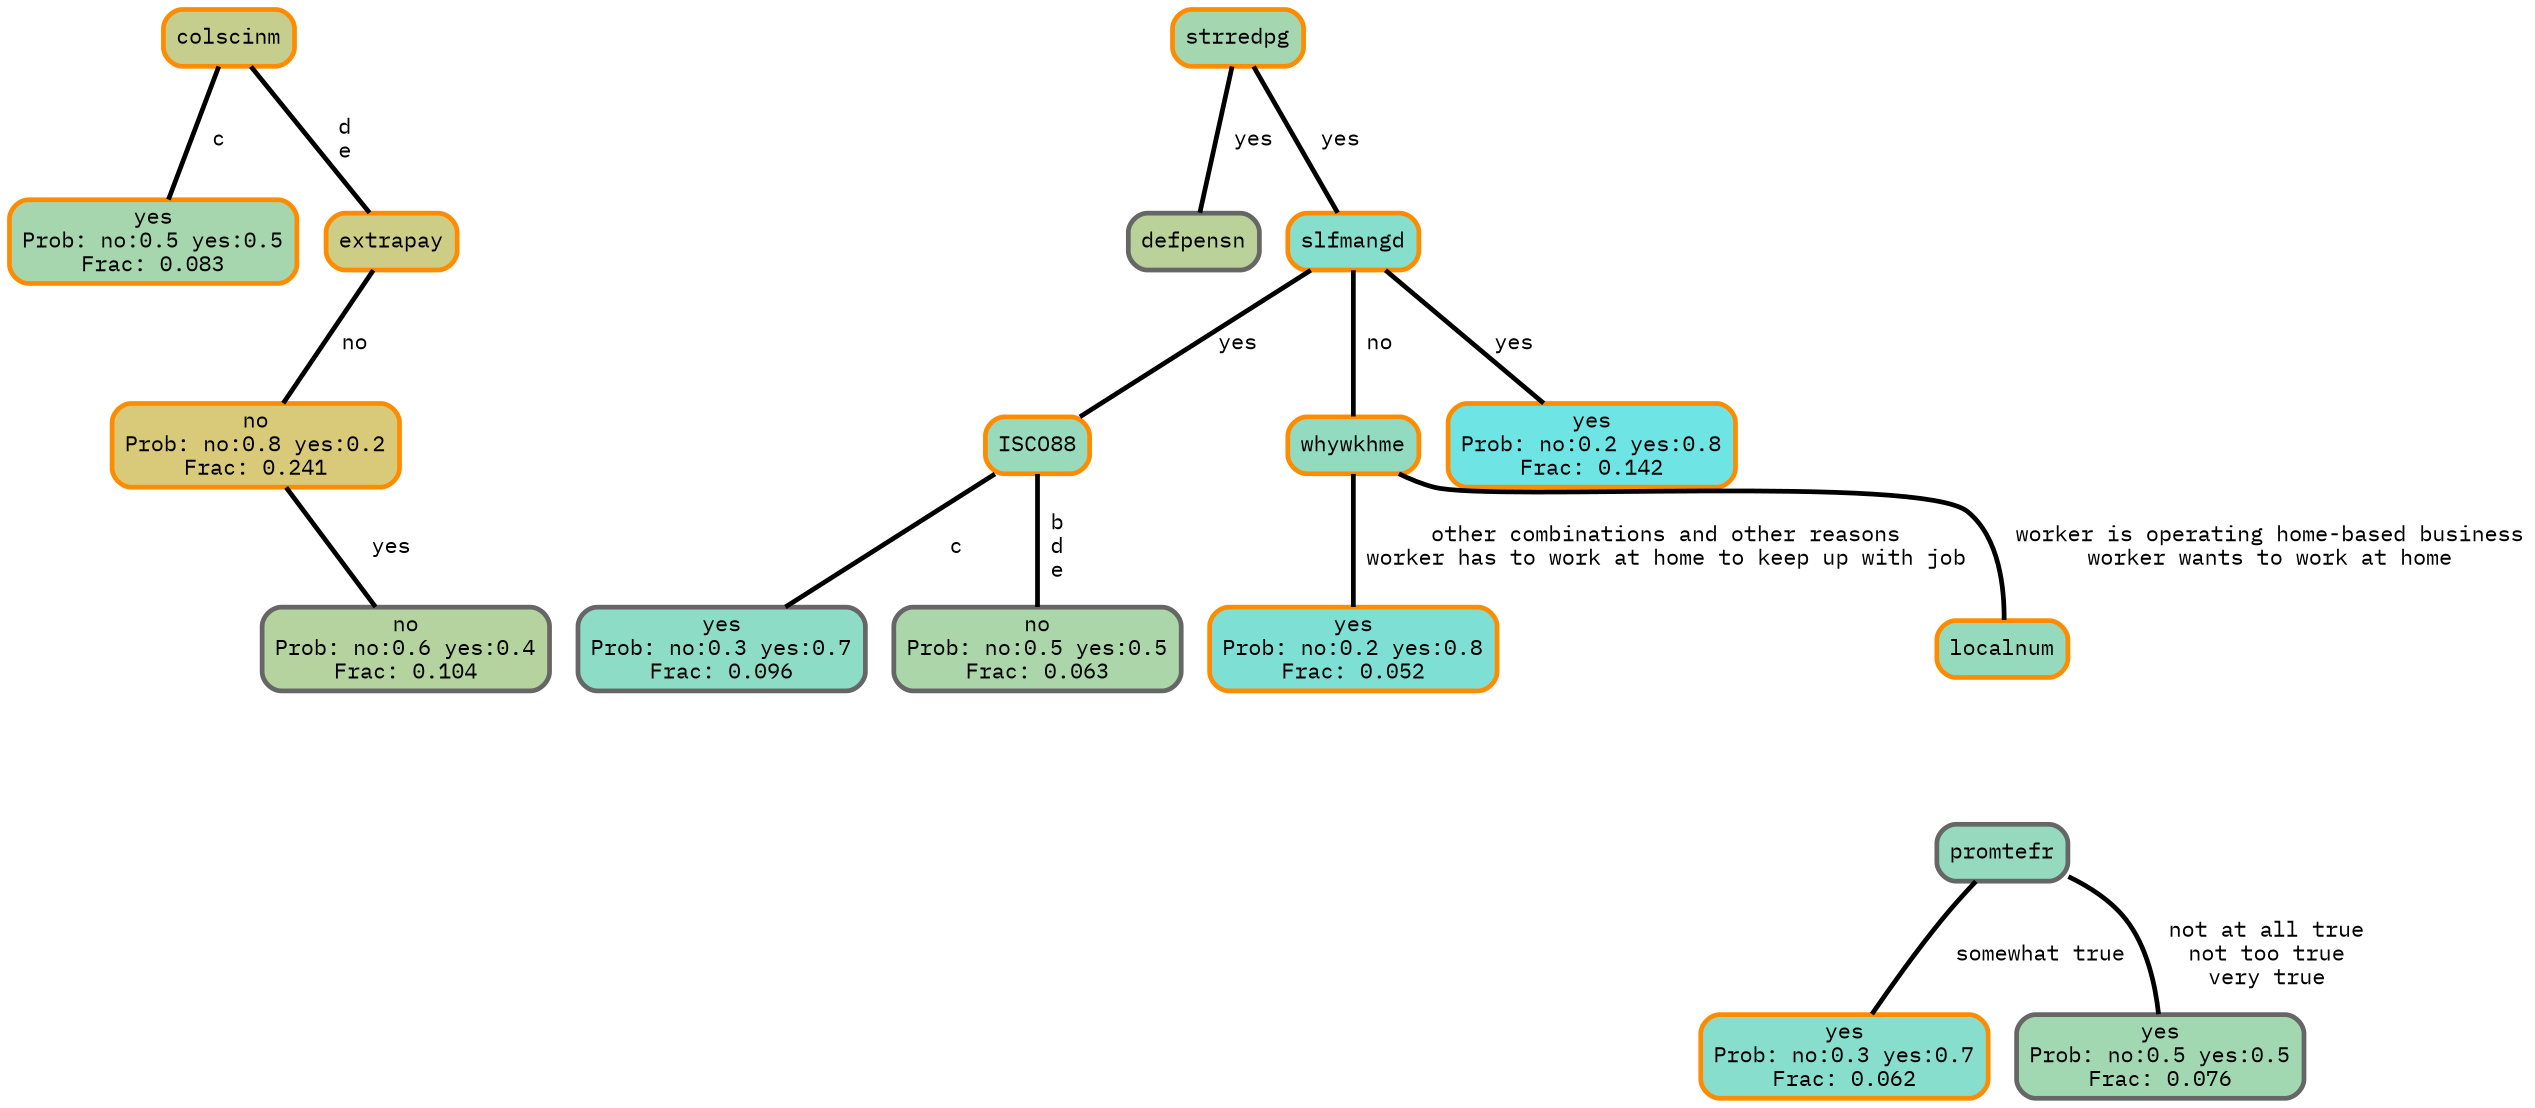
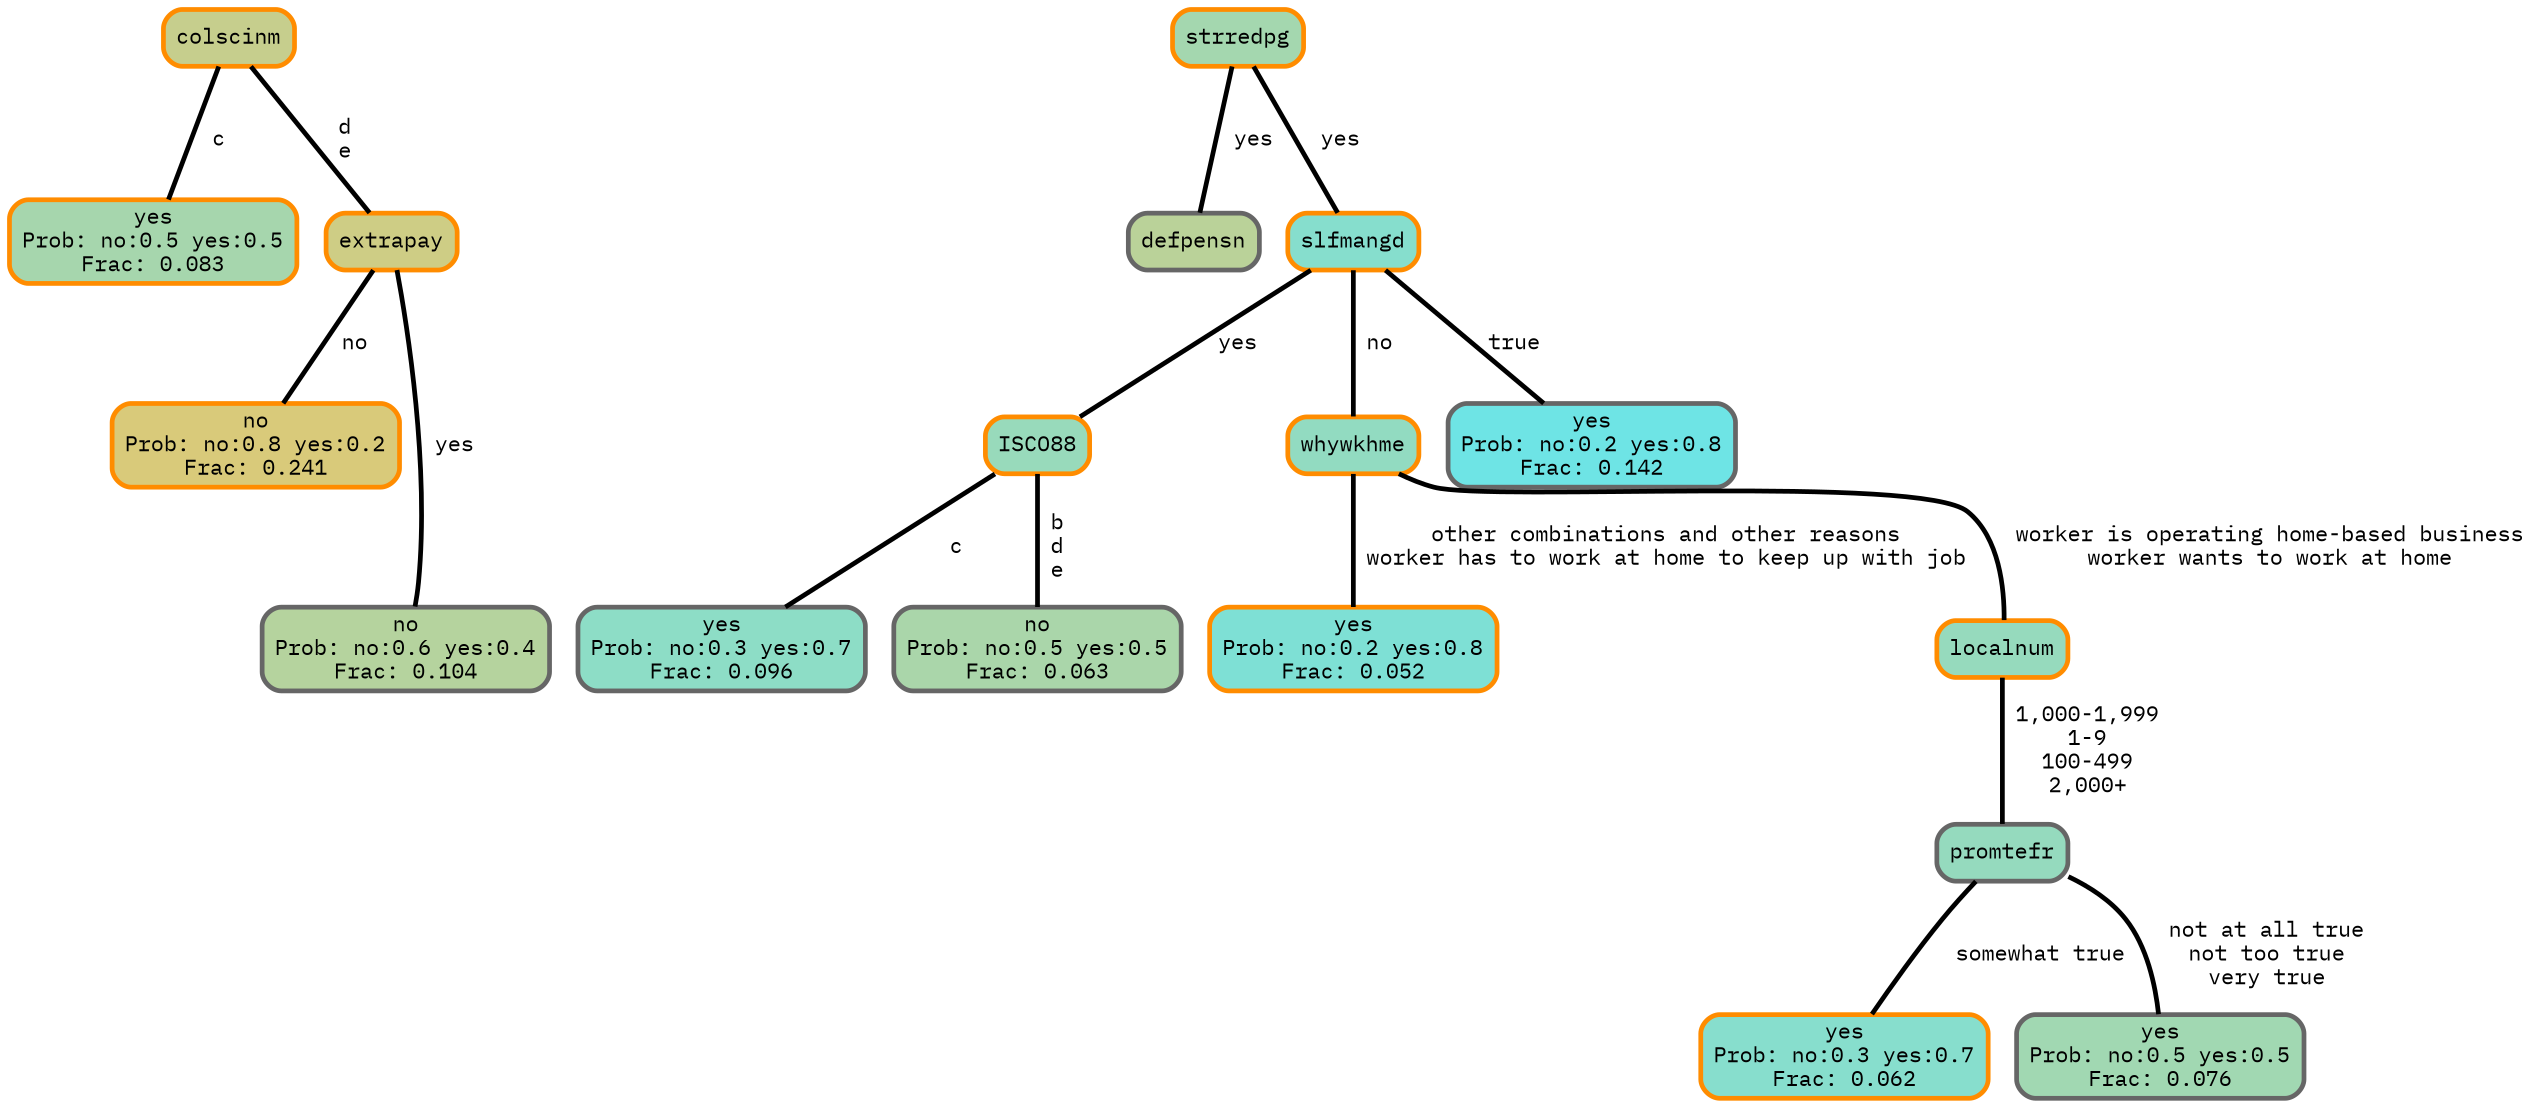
(1508, 343) -> (1508, 343)
(1592, 445) -> (1592, 445)
(331, 547) -> (419, 438)
none -> (2002, 751)
